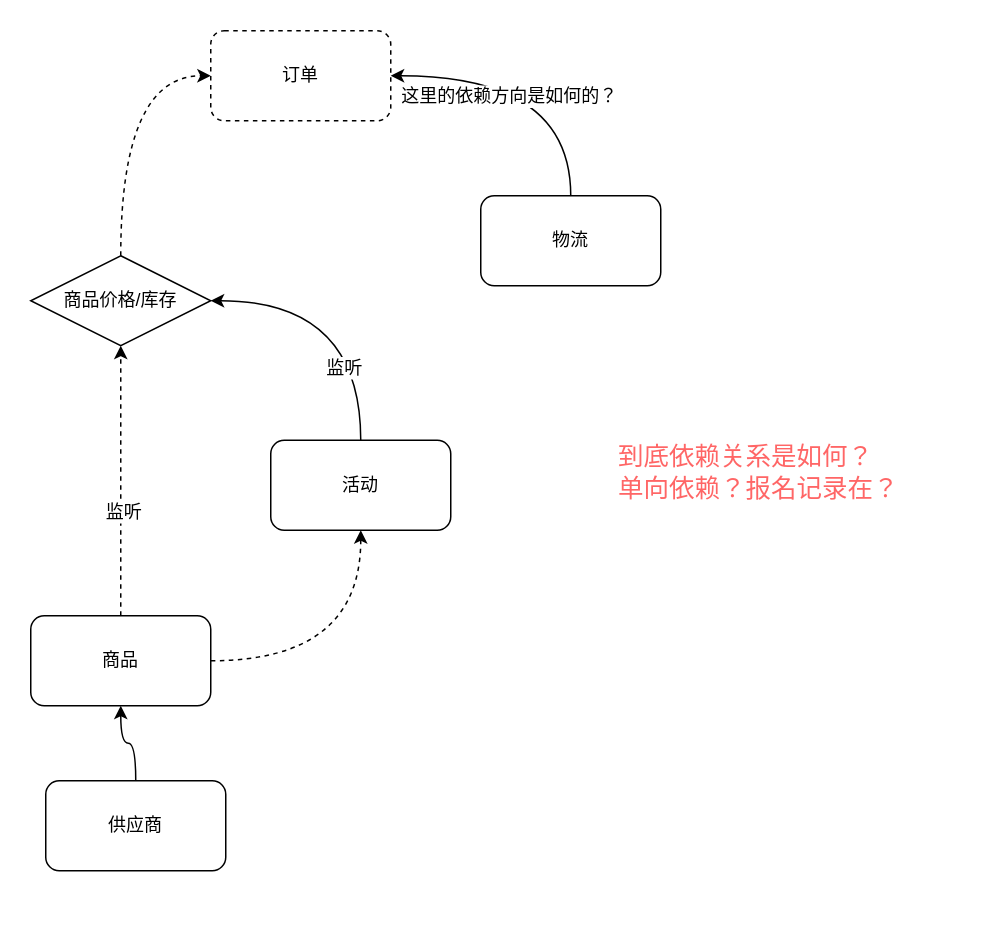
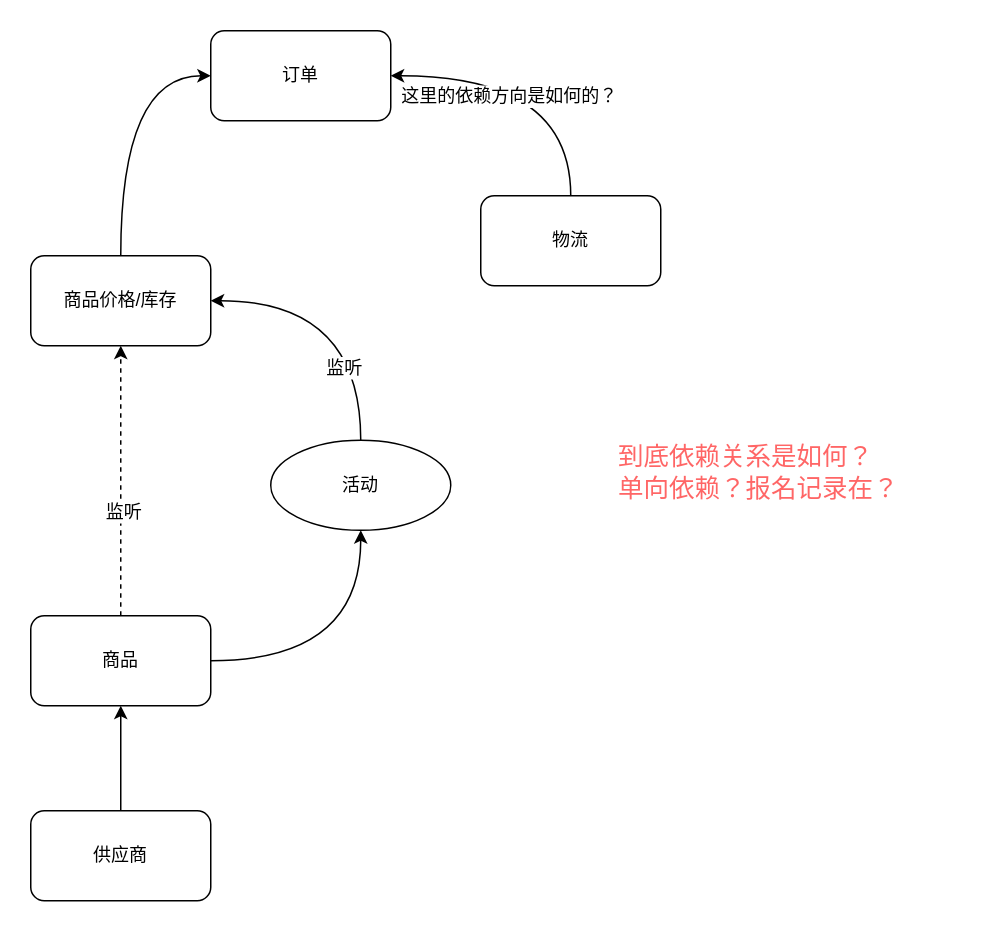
(301, 76) -> (301, 76)
(132, 148) -> (132, 148)
(121, 301) -> (121, 301)
(361, 485) -> (361, 485)
(315, 636) -> (315, 636)
(136, 826) -> (121, 856)
